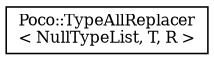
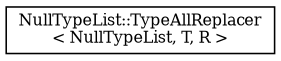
(107, 30) -> (140, 30)
